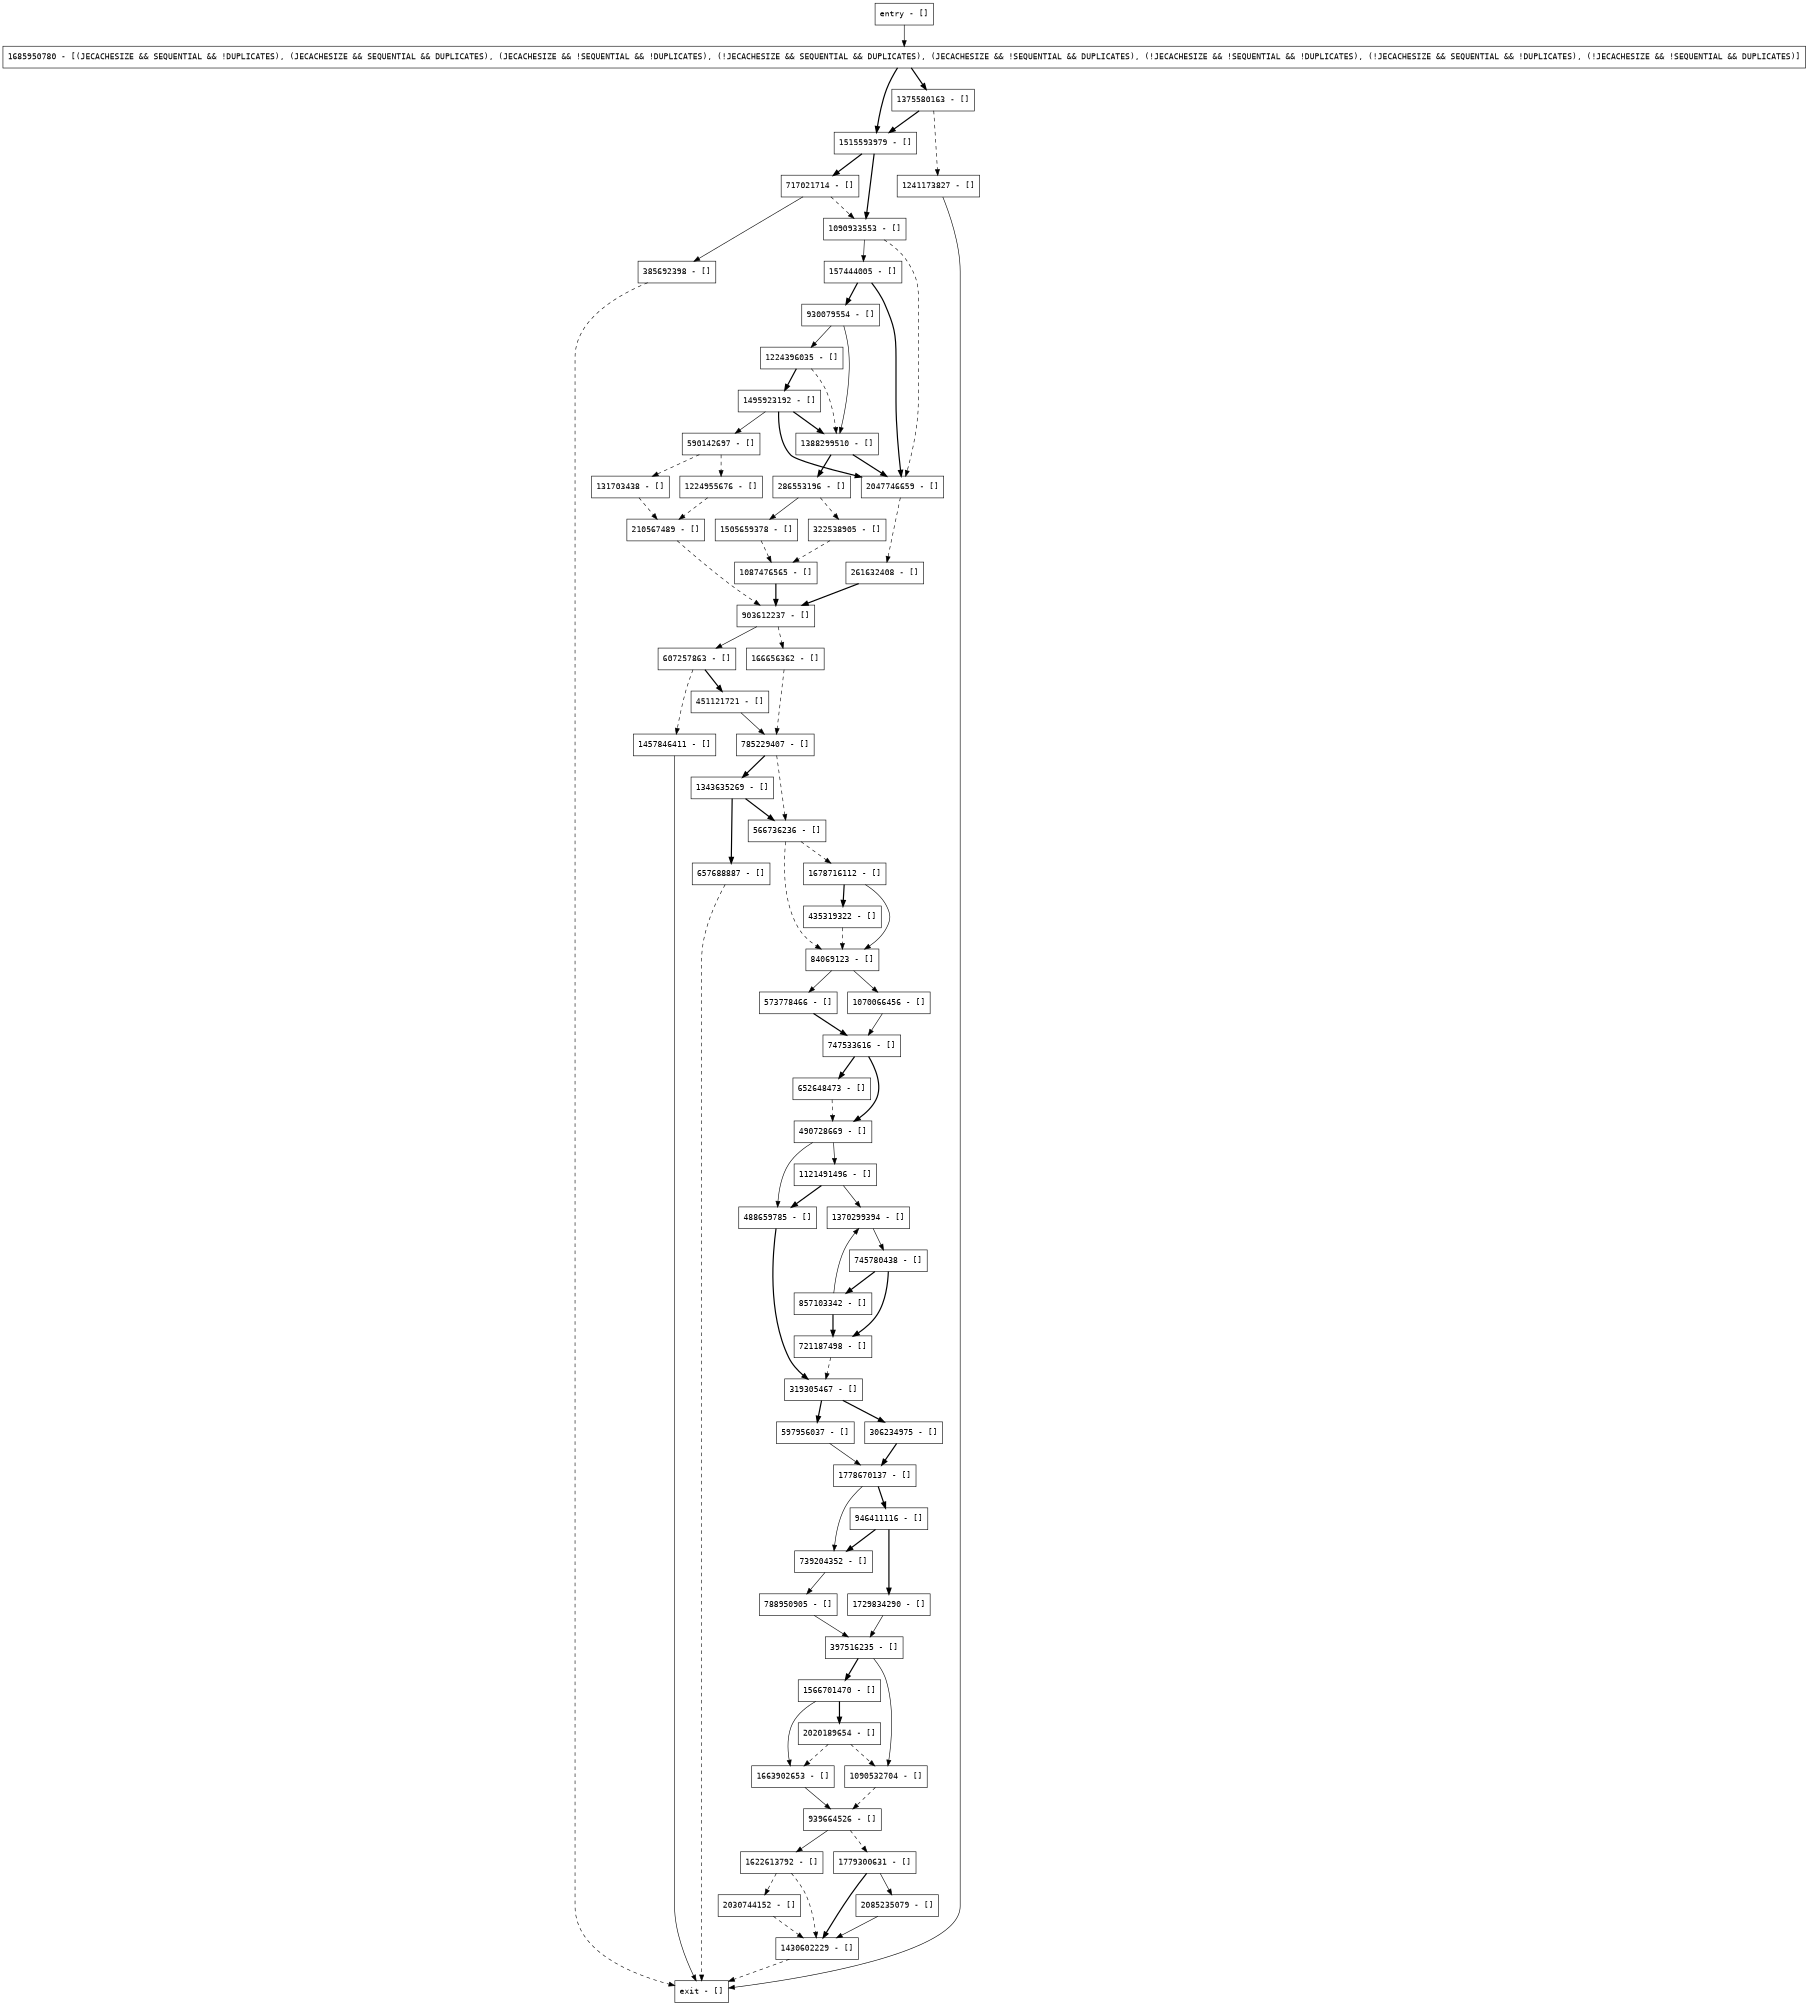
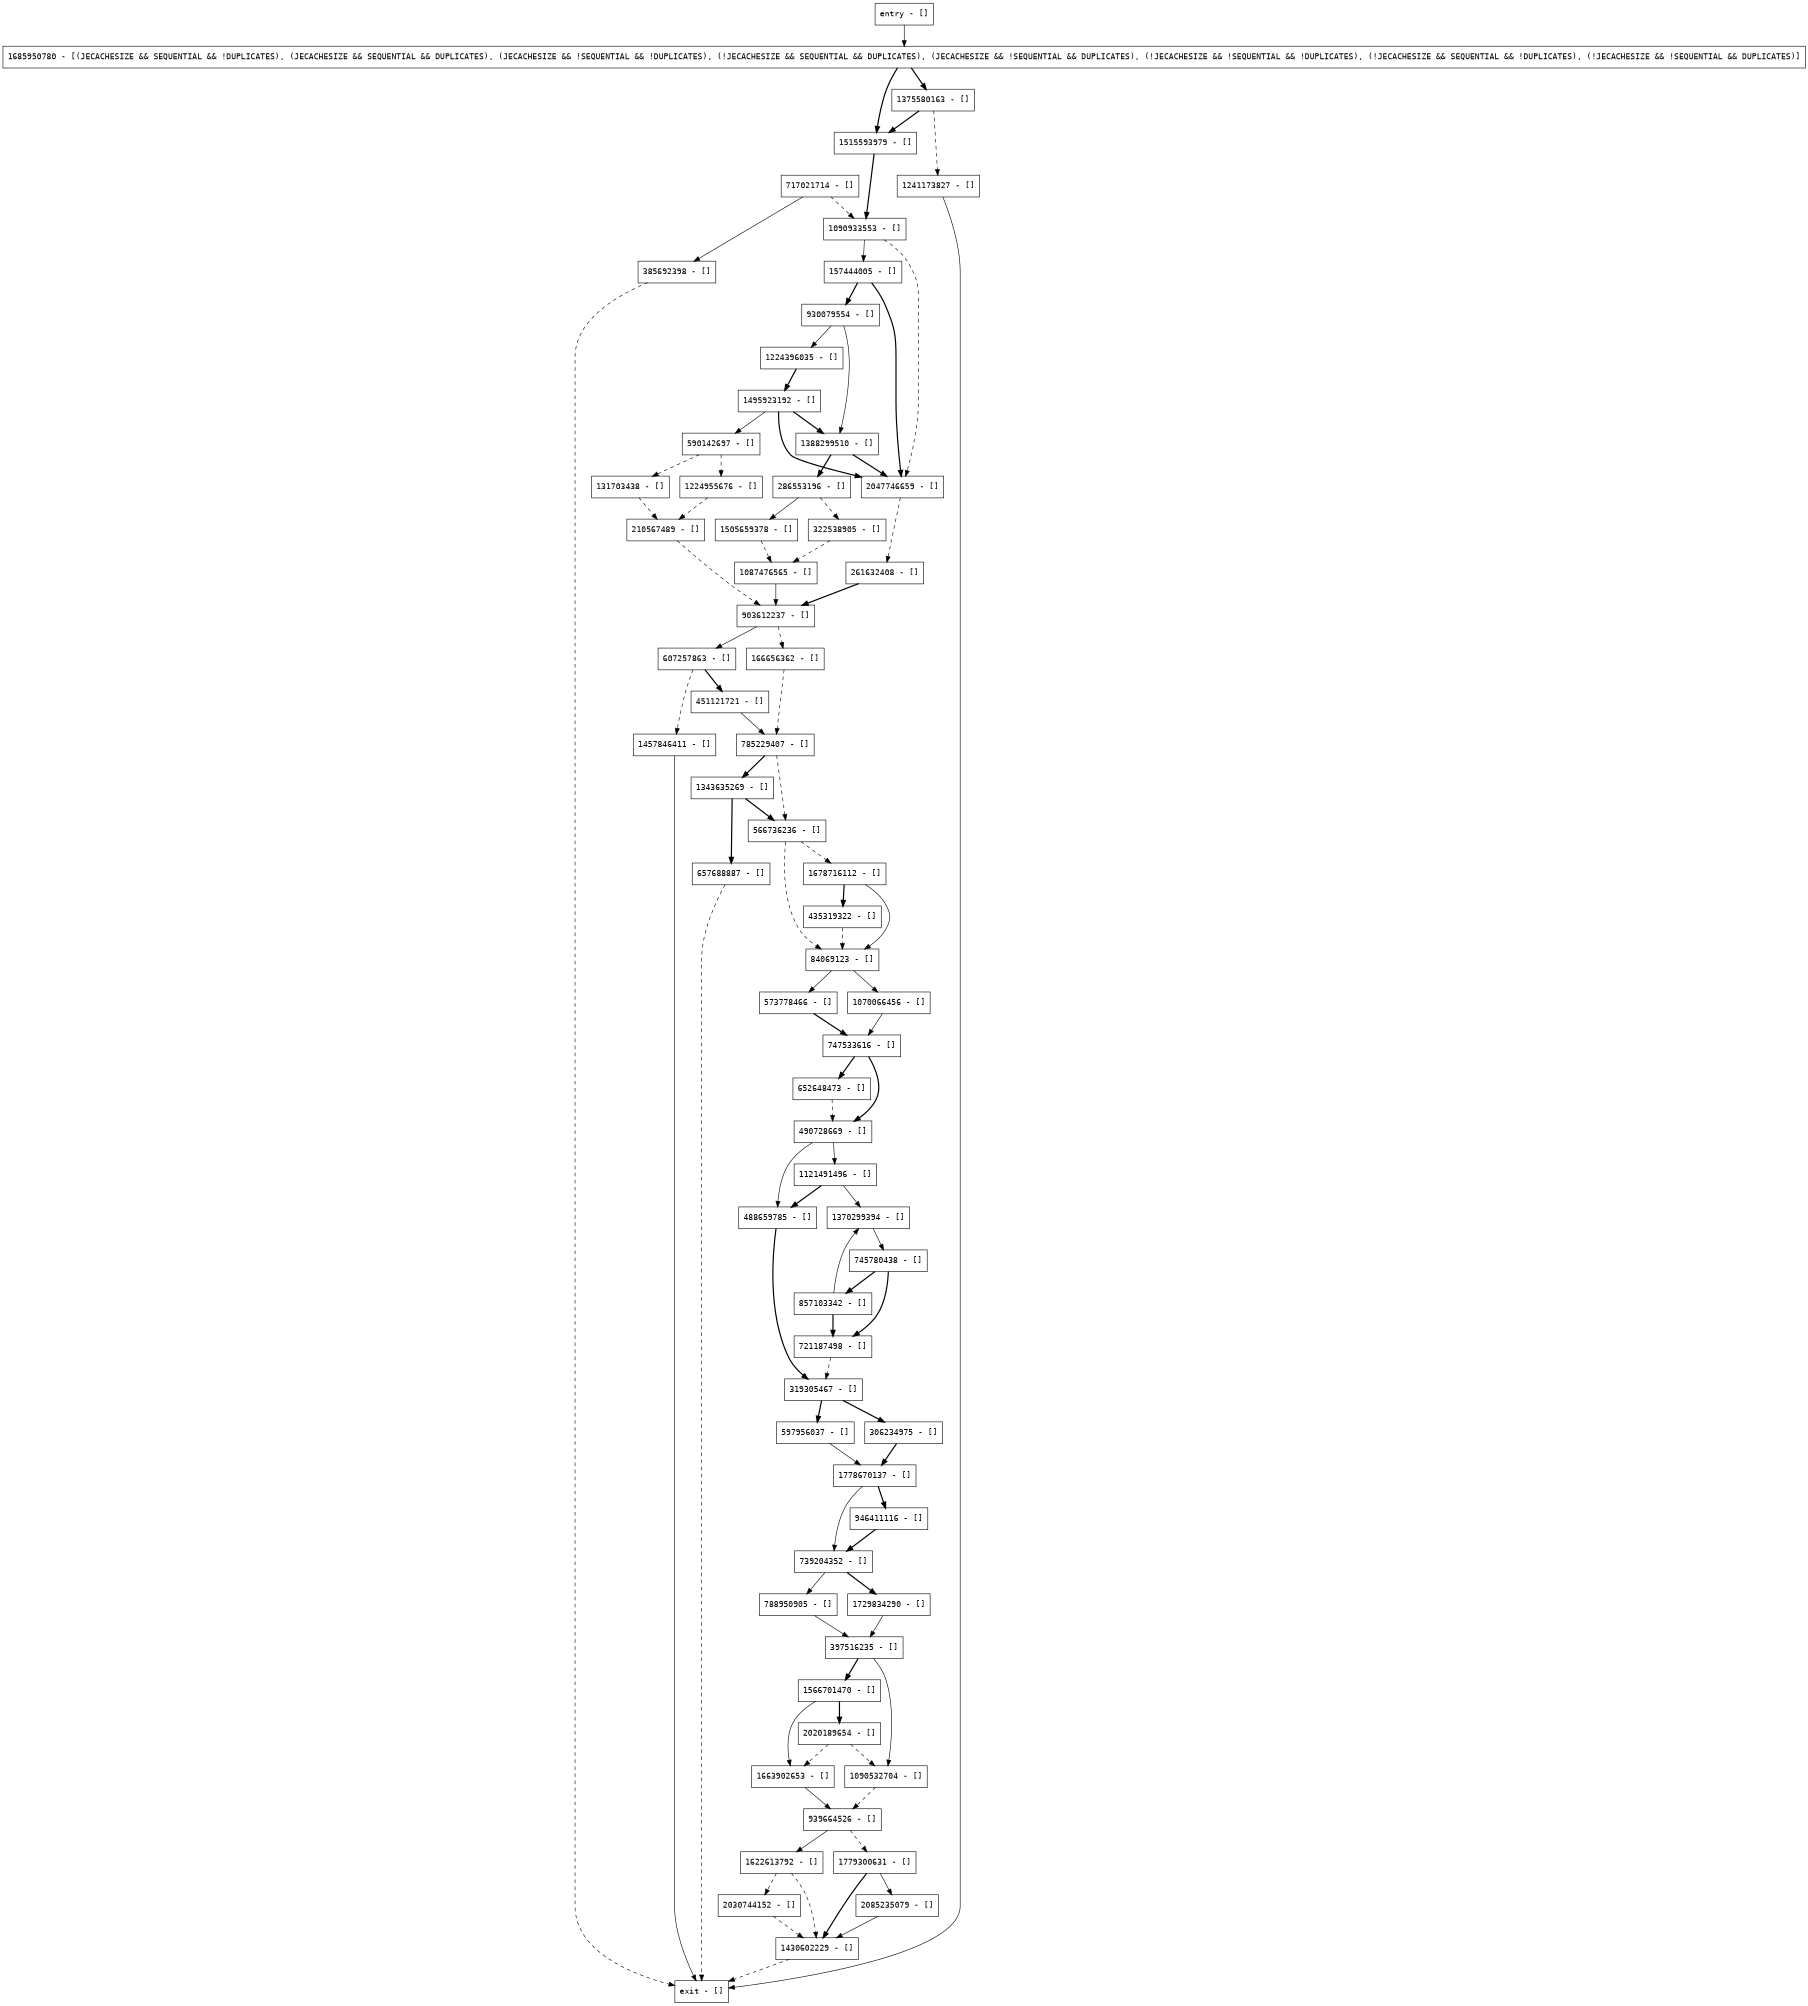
(850, 163) -> none
(828, 396) -> none
(776, 592) -> (776, 592)
(889, 1559) -> (859, 1581)
